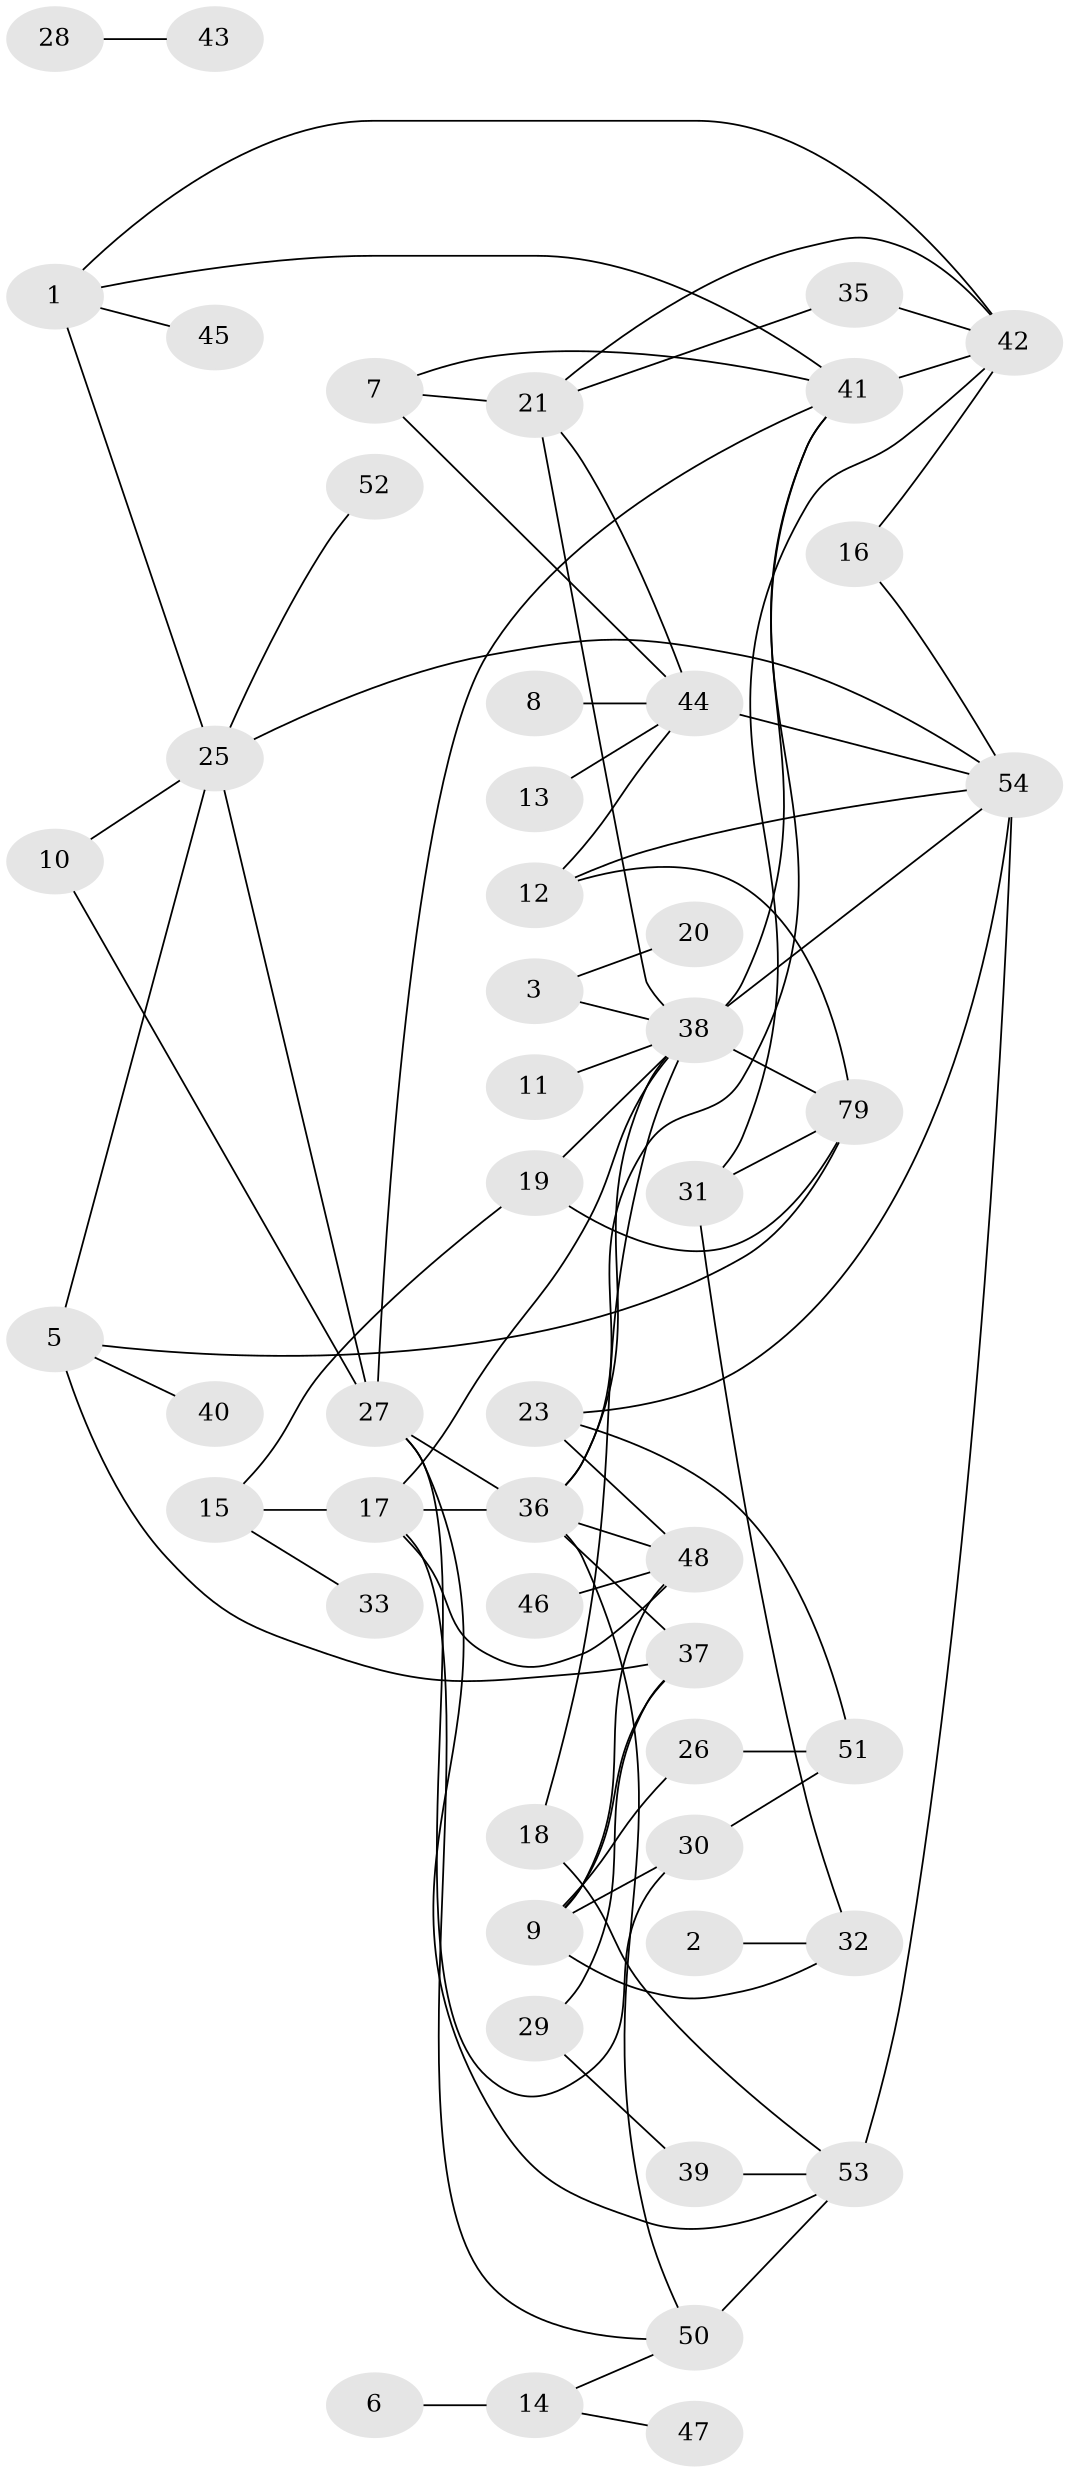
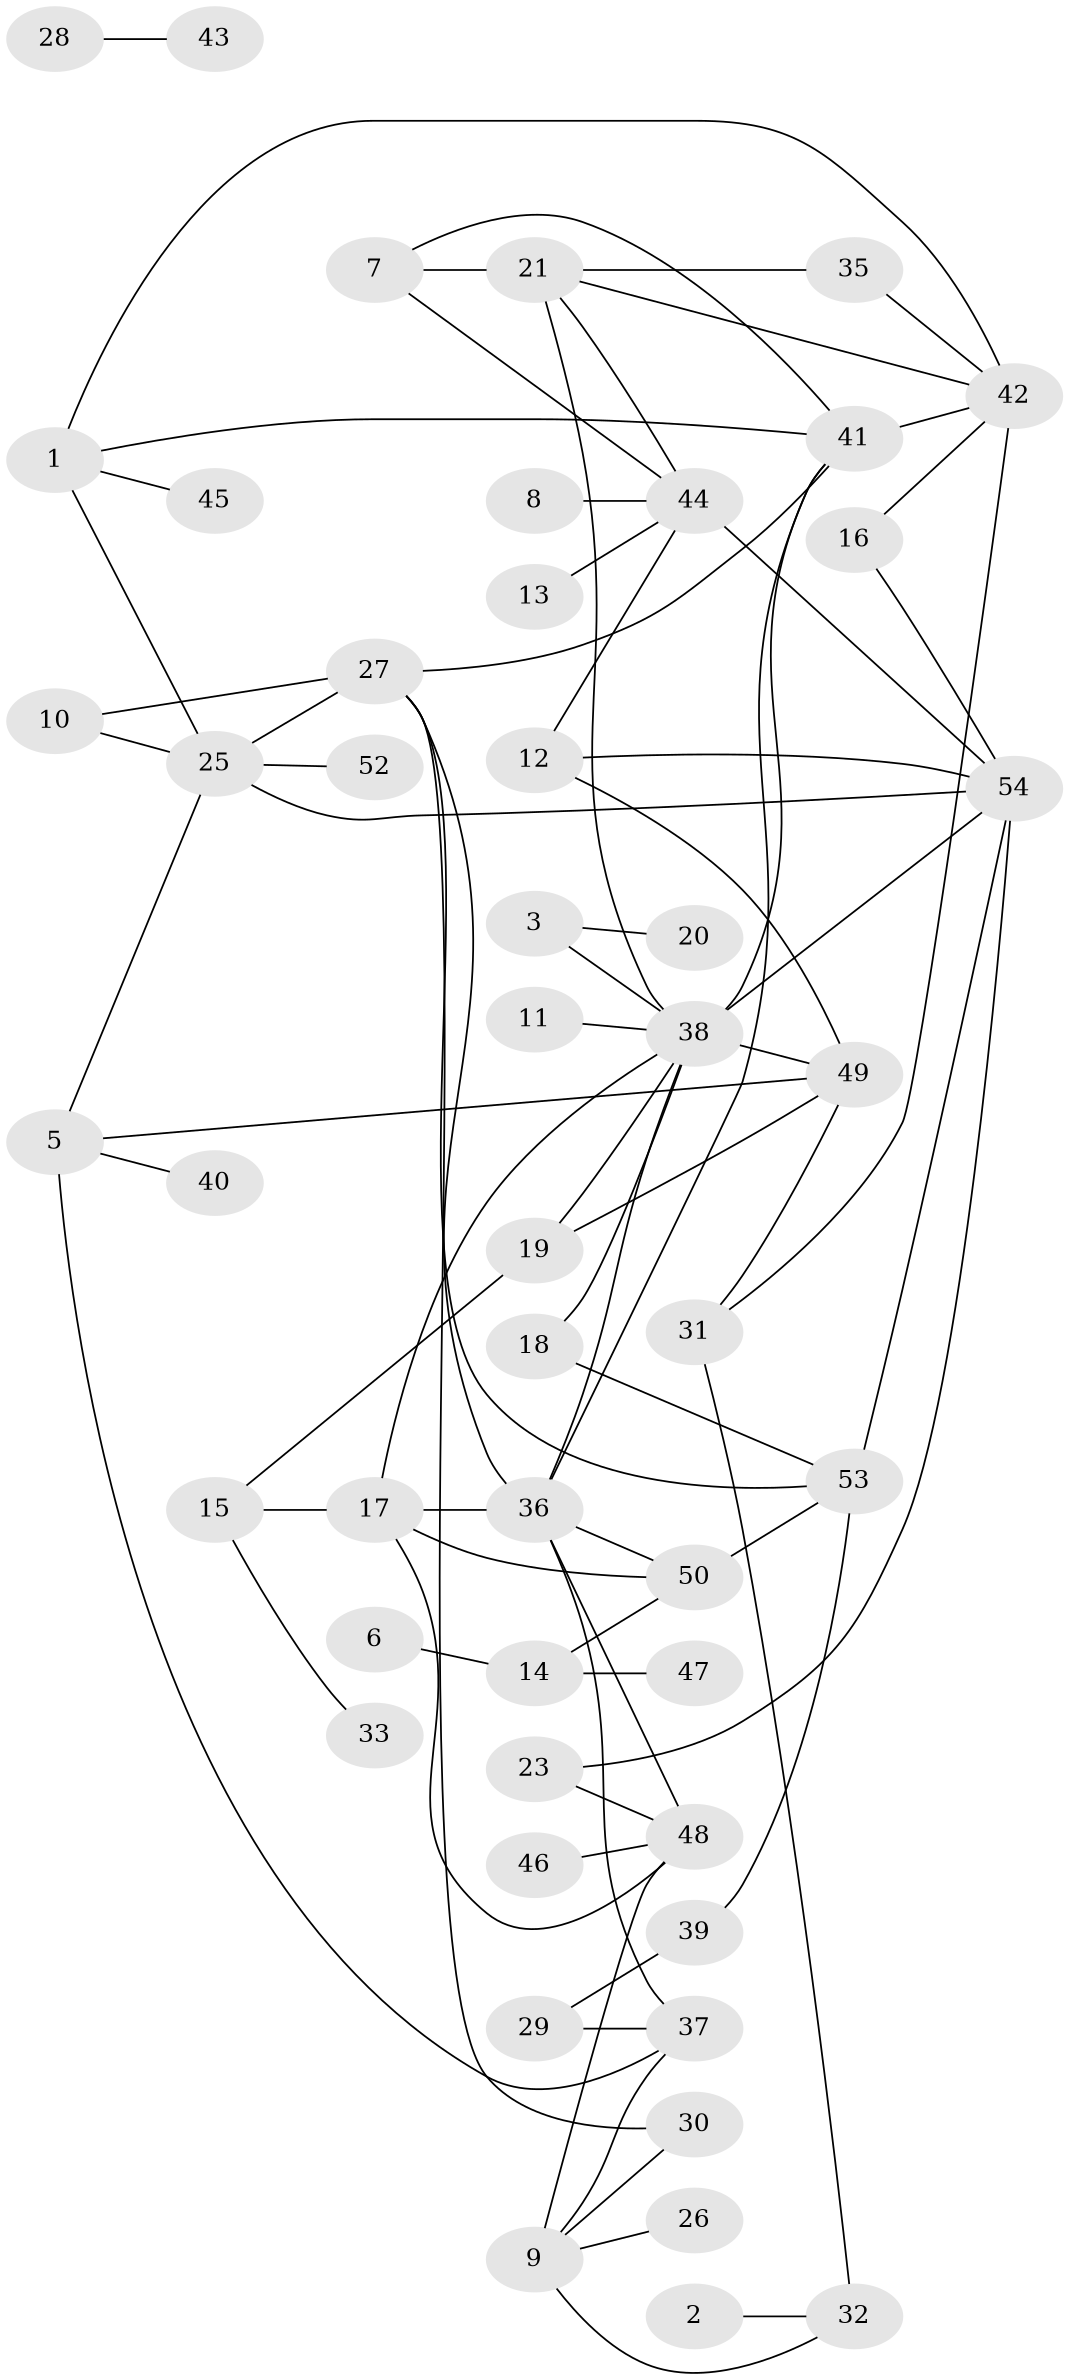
(854, 1112) -> (854, 1075)
(854, 1752) -> none
